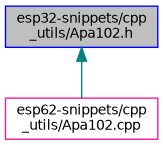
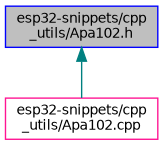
(82, 119) -> (82, 119)
